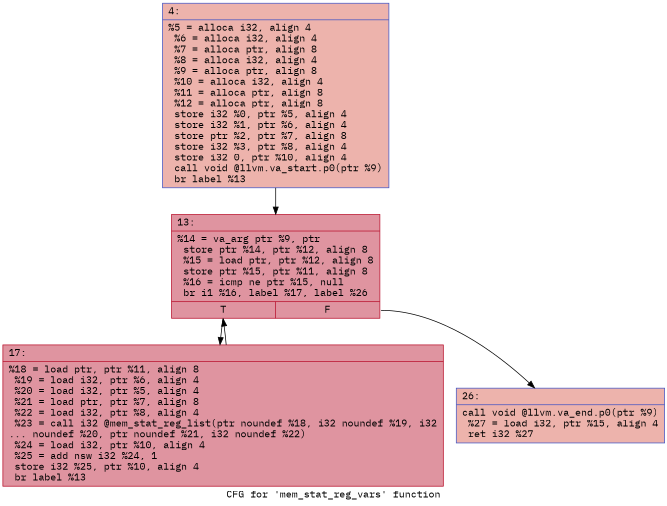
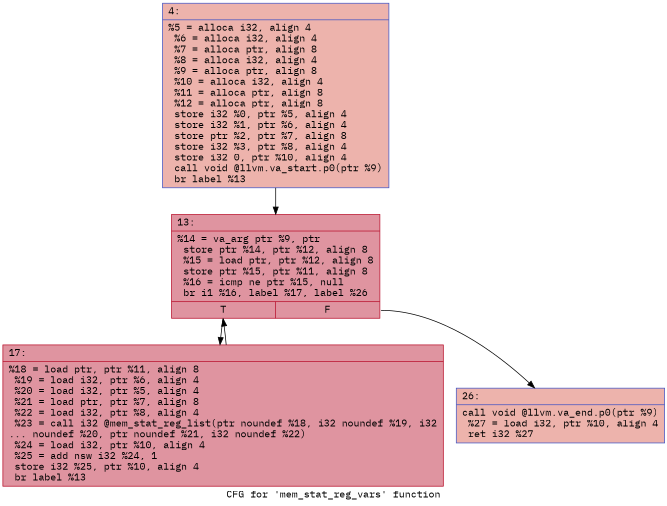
(560, 423) -> (560, 423)
